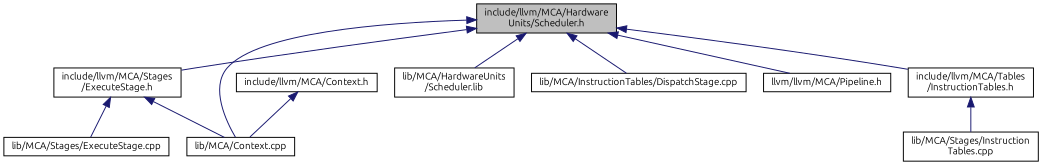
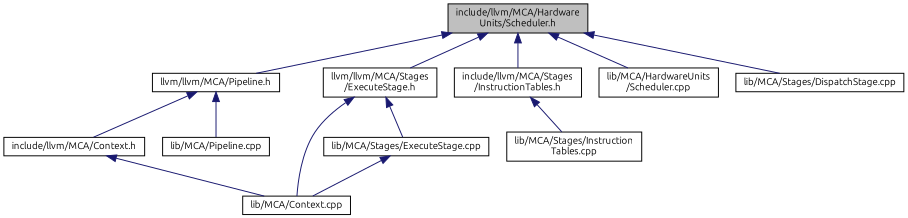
(307, 36) -> (347, 178)
(117, 83) -> (380, 83)
(454, 83) -> (659, 83)
(639, 83) -> (820, 83)
(971, 83) -> (518, 83)
none -> (141, 117)
none -> (216, 147)
